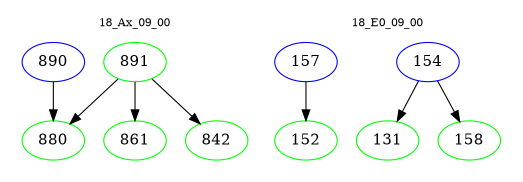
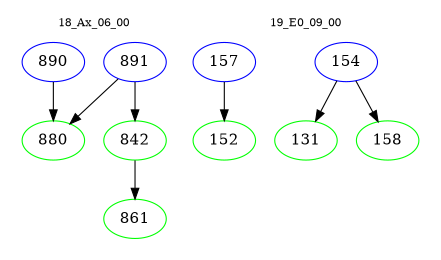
(135, 23) -> (94, 23)
(388, 23) -> (306, 23)
(135, 62) -> (135, 62)
(135, 96) -> (135, 174)
